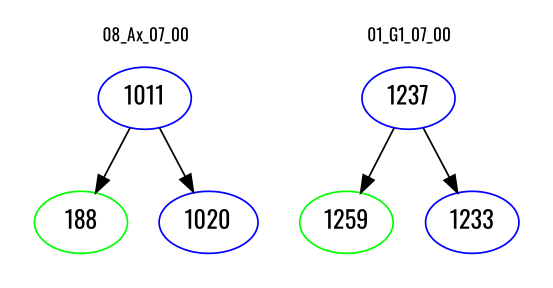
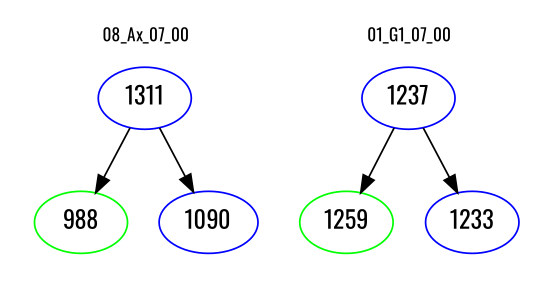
(145, 98) -> (145, 98)
(81, 222) -> (81, 222)
(209, 222) -> (209, 222)
